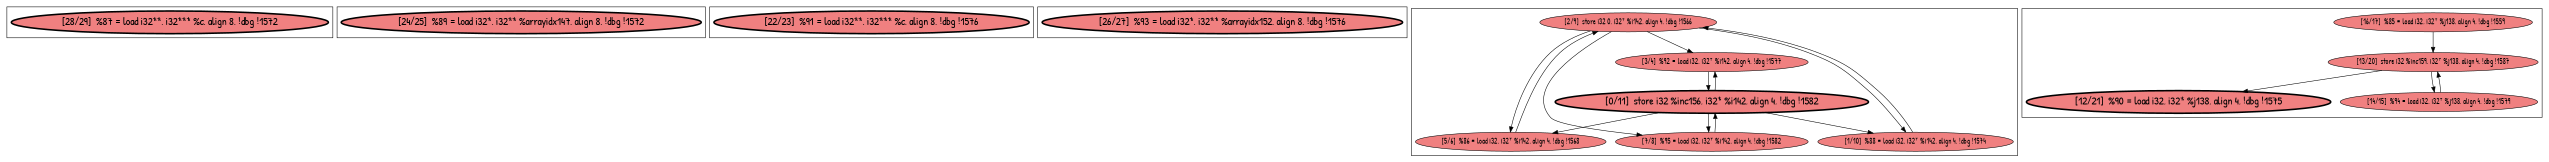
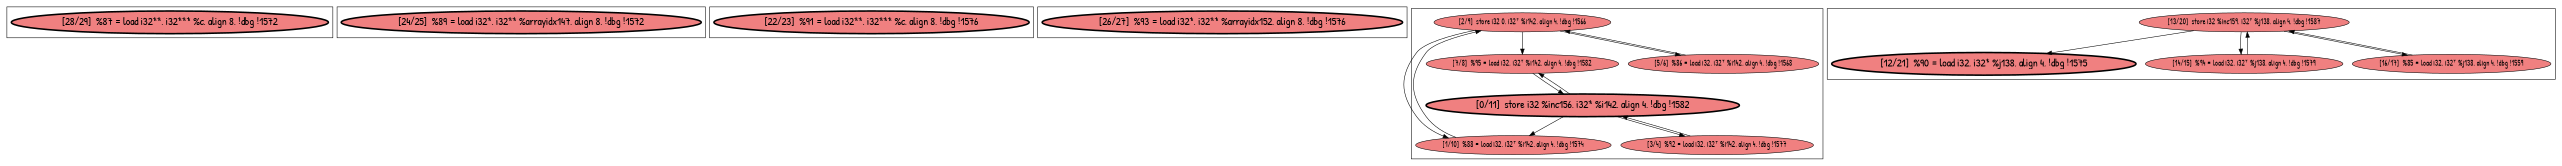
(1668, 41) -> none
none -> (2343, 43)
(1609, 122) -> none
